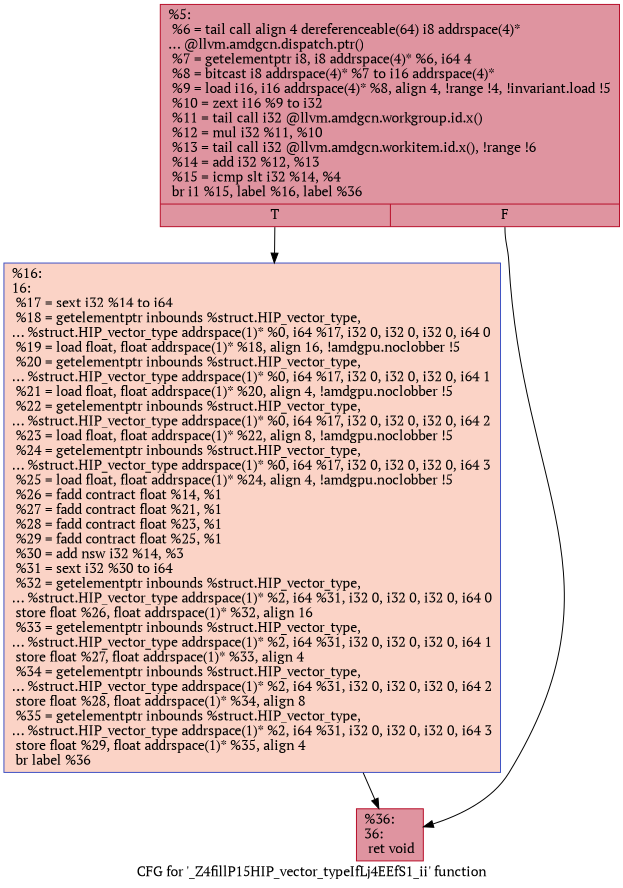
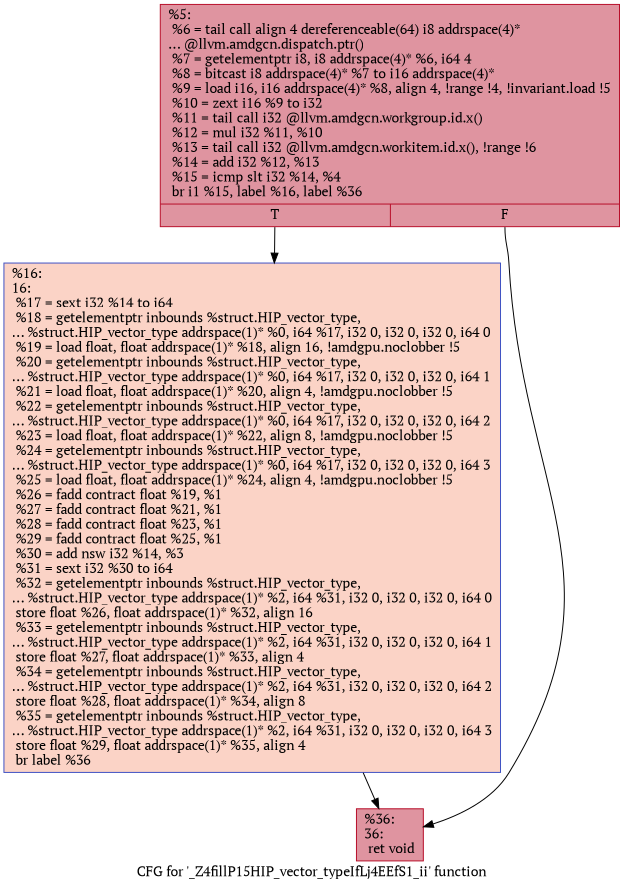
(117, 495) -> (117, 495)
